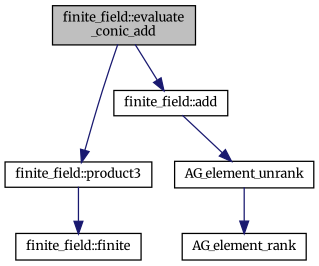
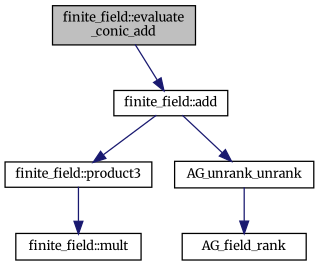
(100, 97) -> (130, 135)
(244, 175) -> (244, 175)
(78, 247) -> (78, 247)
(244, 247) -> (244, 247)
